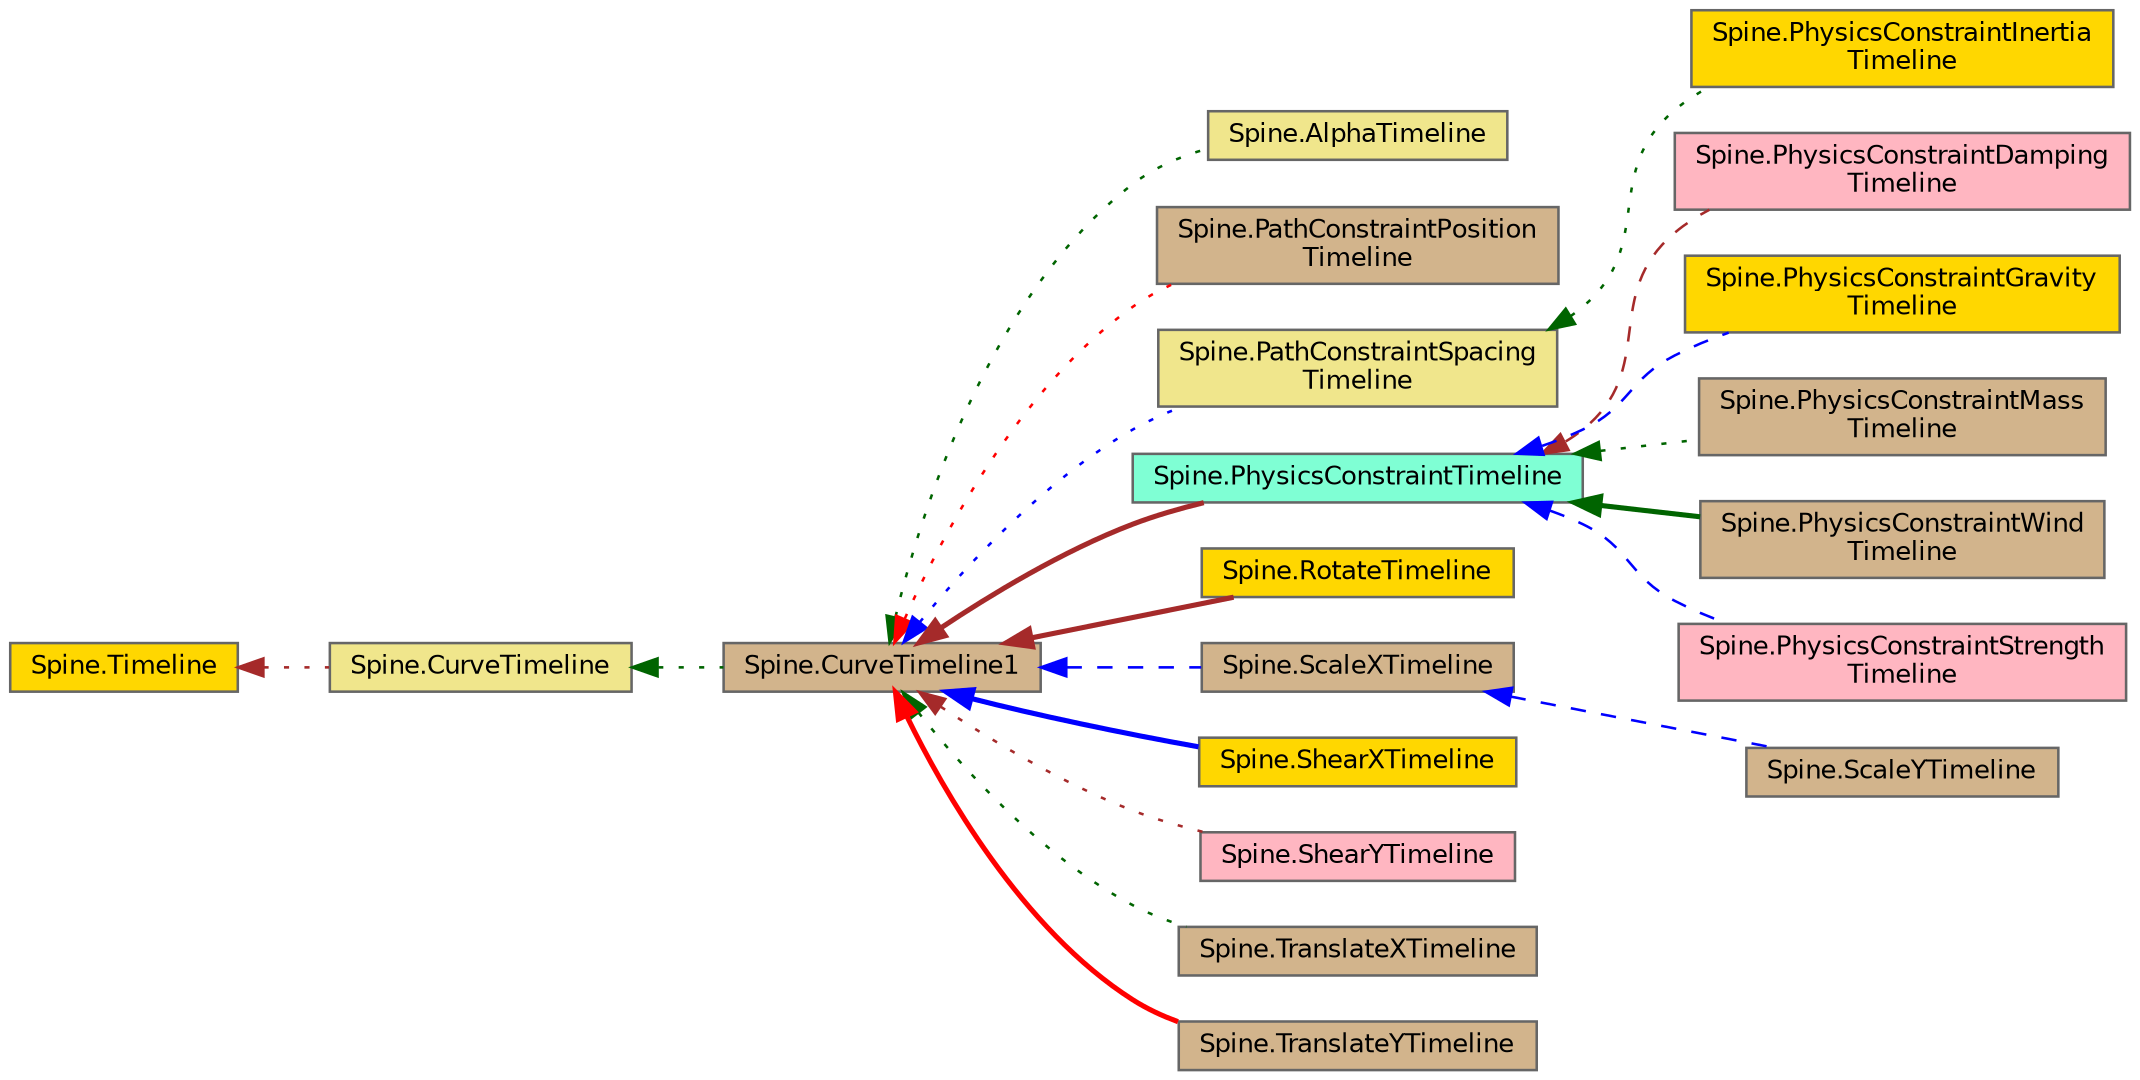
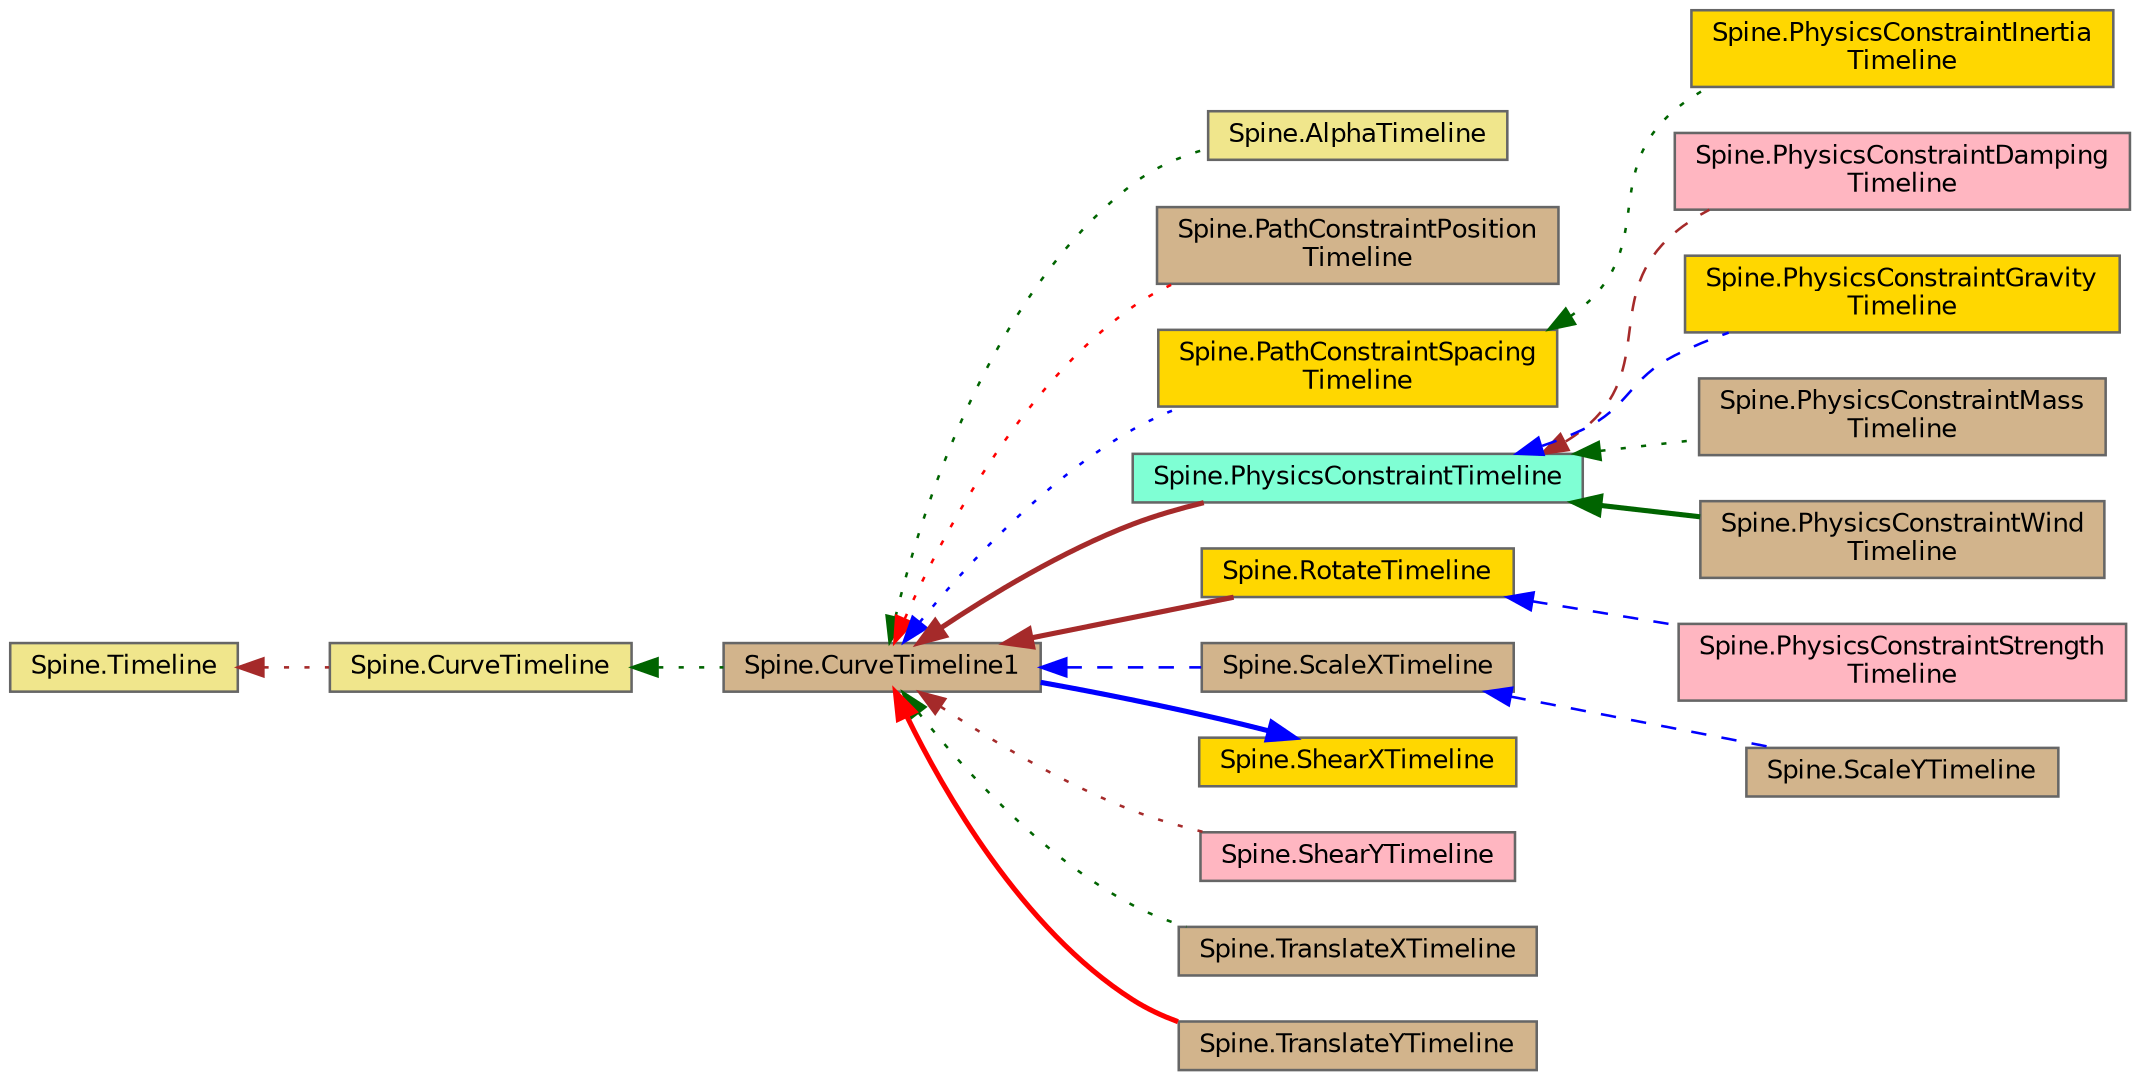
(1358, 368) -> (1358, 368)
(1636, 570) -> (1605, 613)
(124, 667) -> (124, 667)
(1084, 725) -> (1155, 705)
